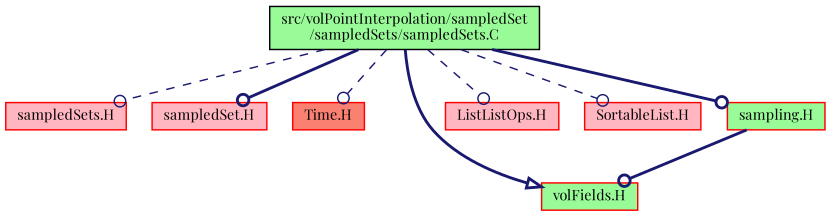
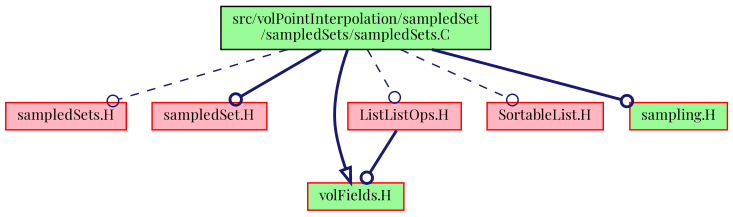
(329, 116) -> none
(688, 154) -> (383, 151)
